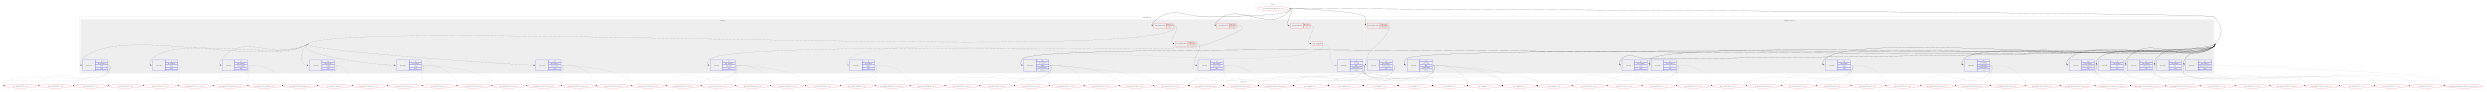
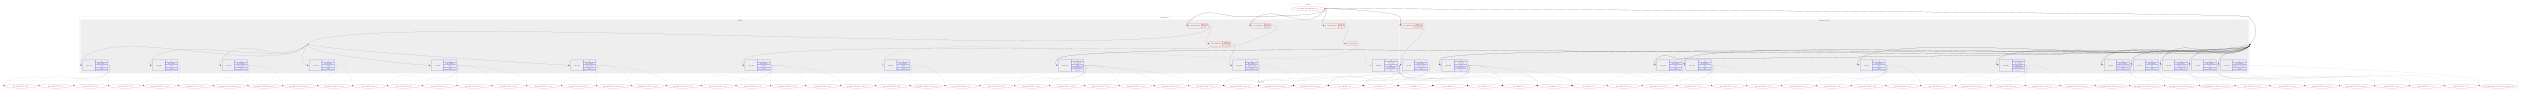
none -> (404, 86)
